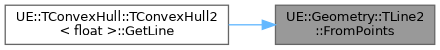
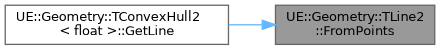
(117, 25) -> (117, 25)
